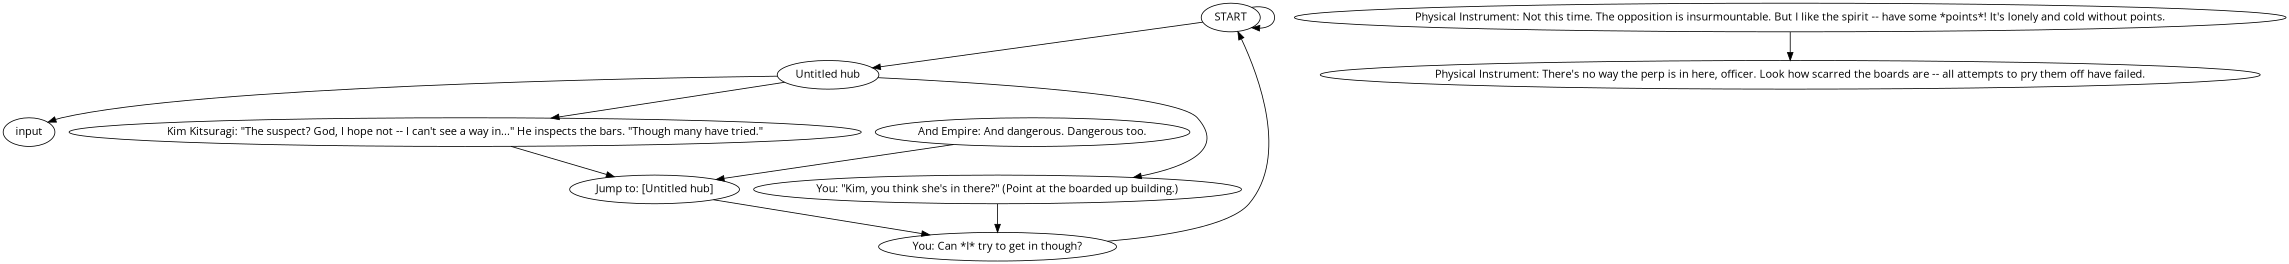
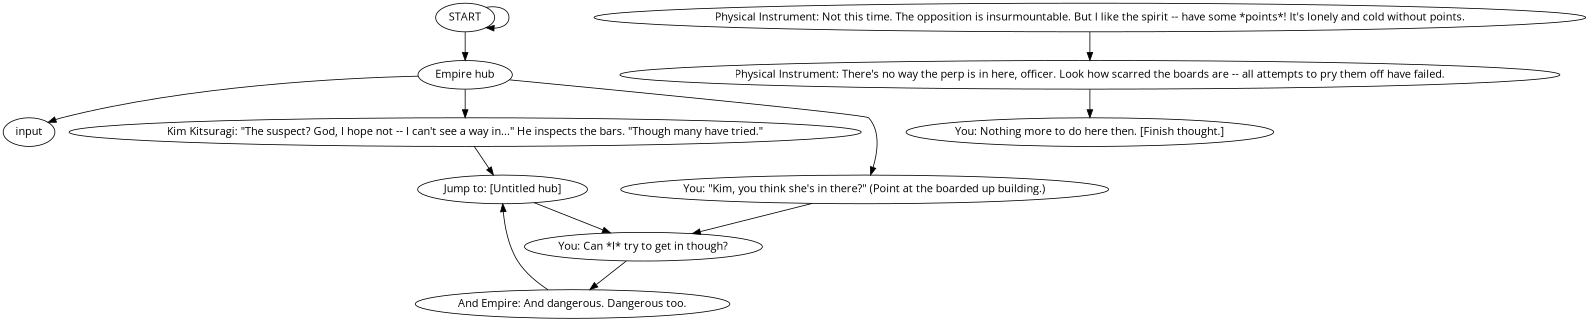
(828, 75) -> (465, 75)
none -> (1090, 132)
(1256, 193) -> (611, 273)
